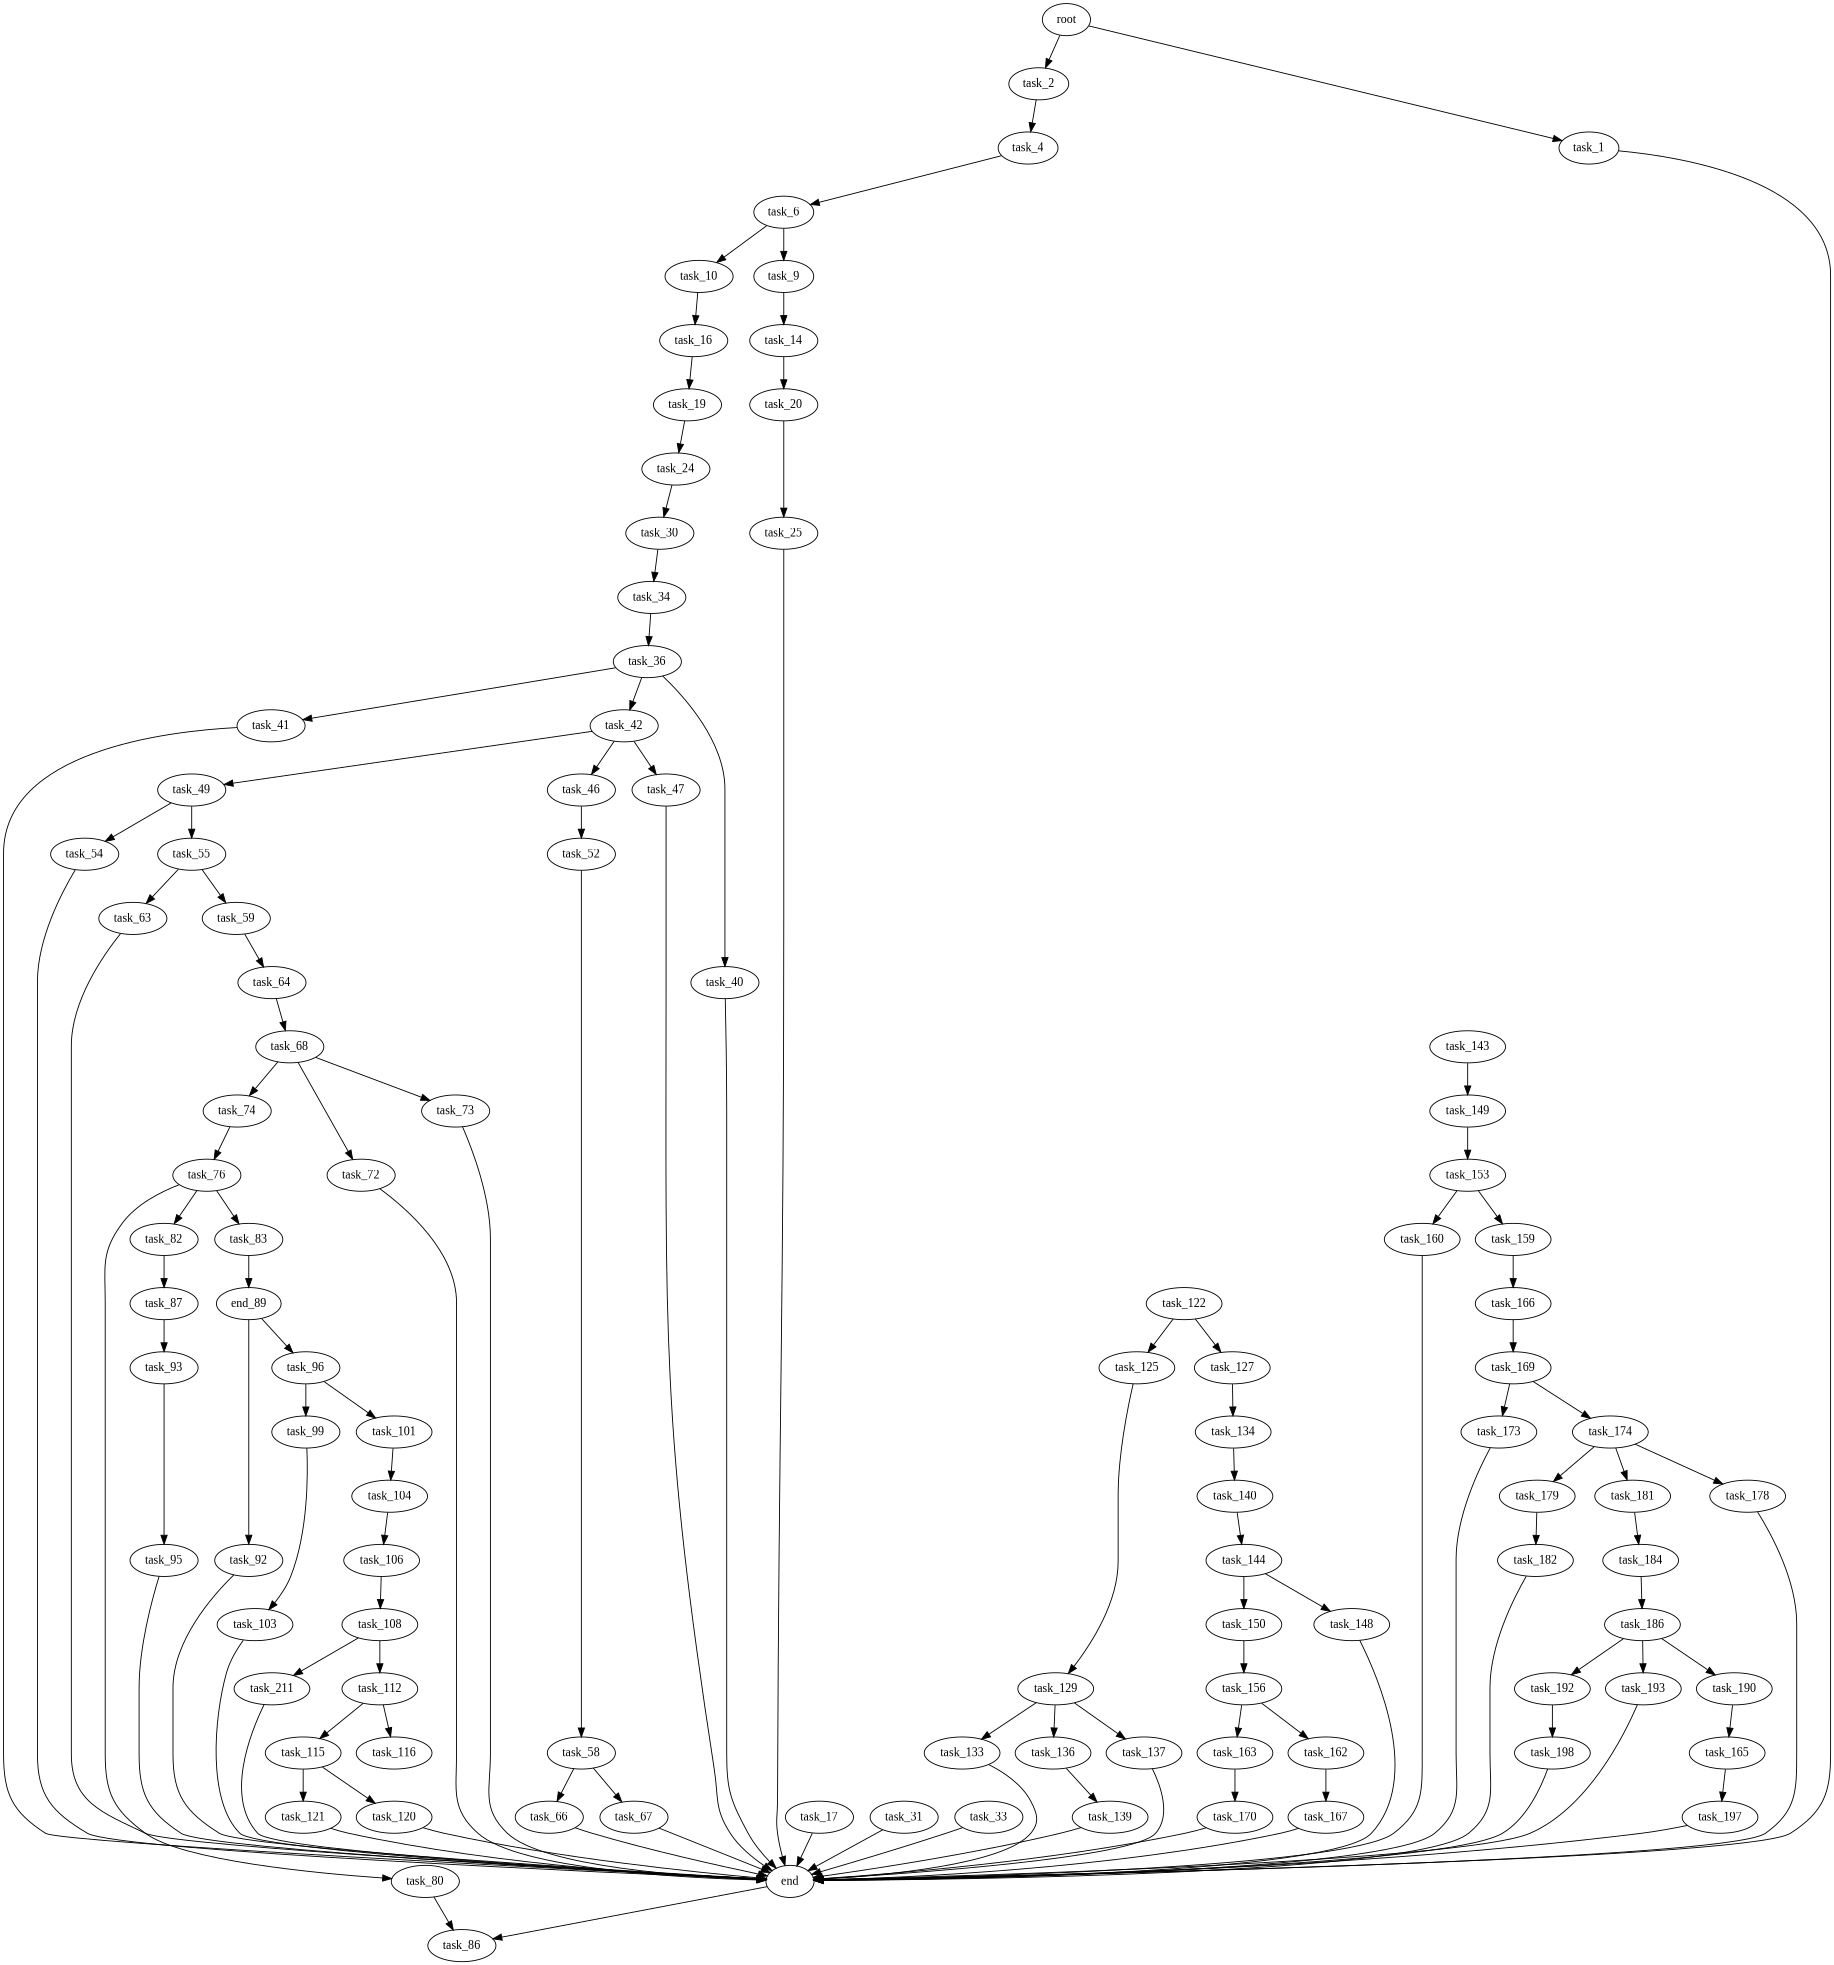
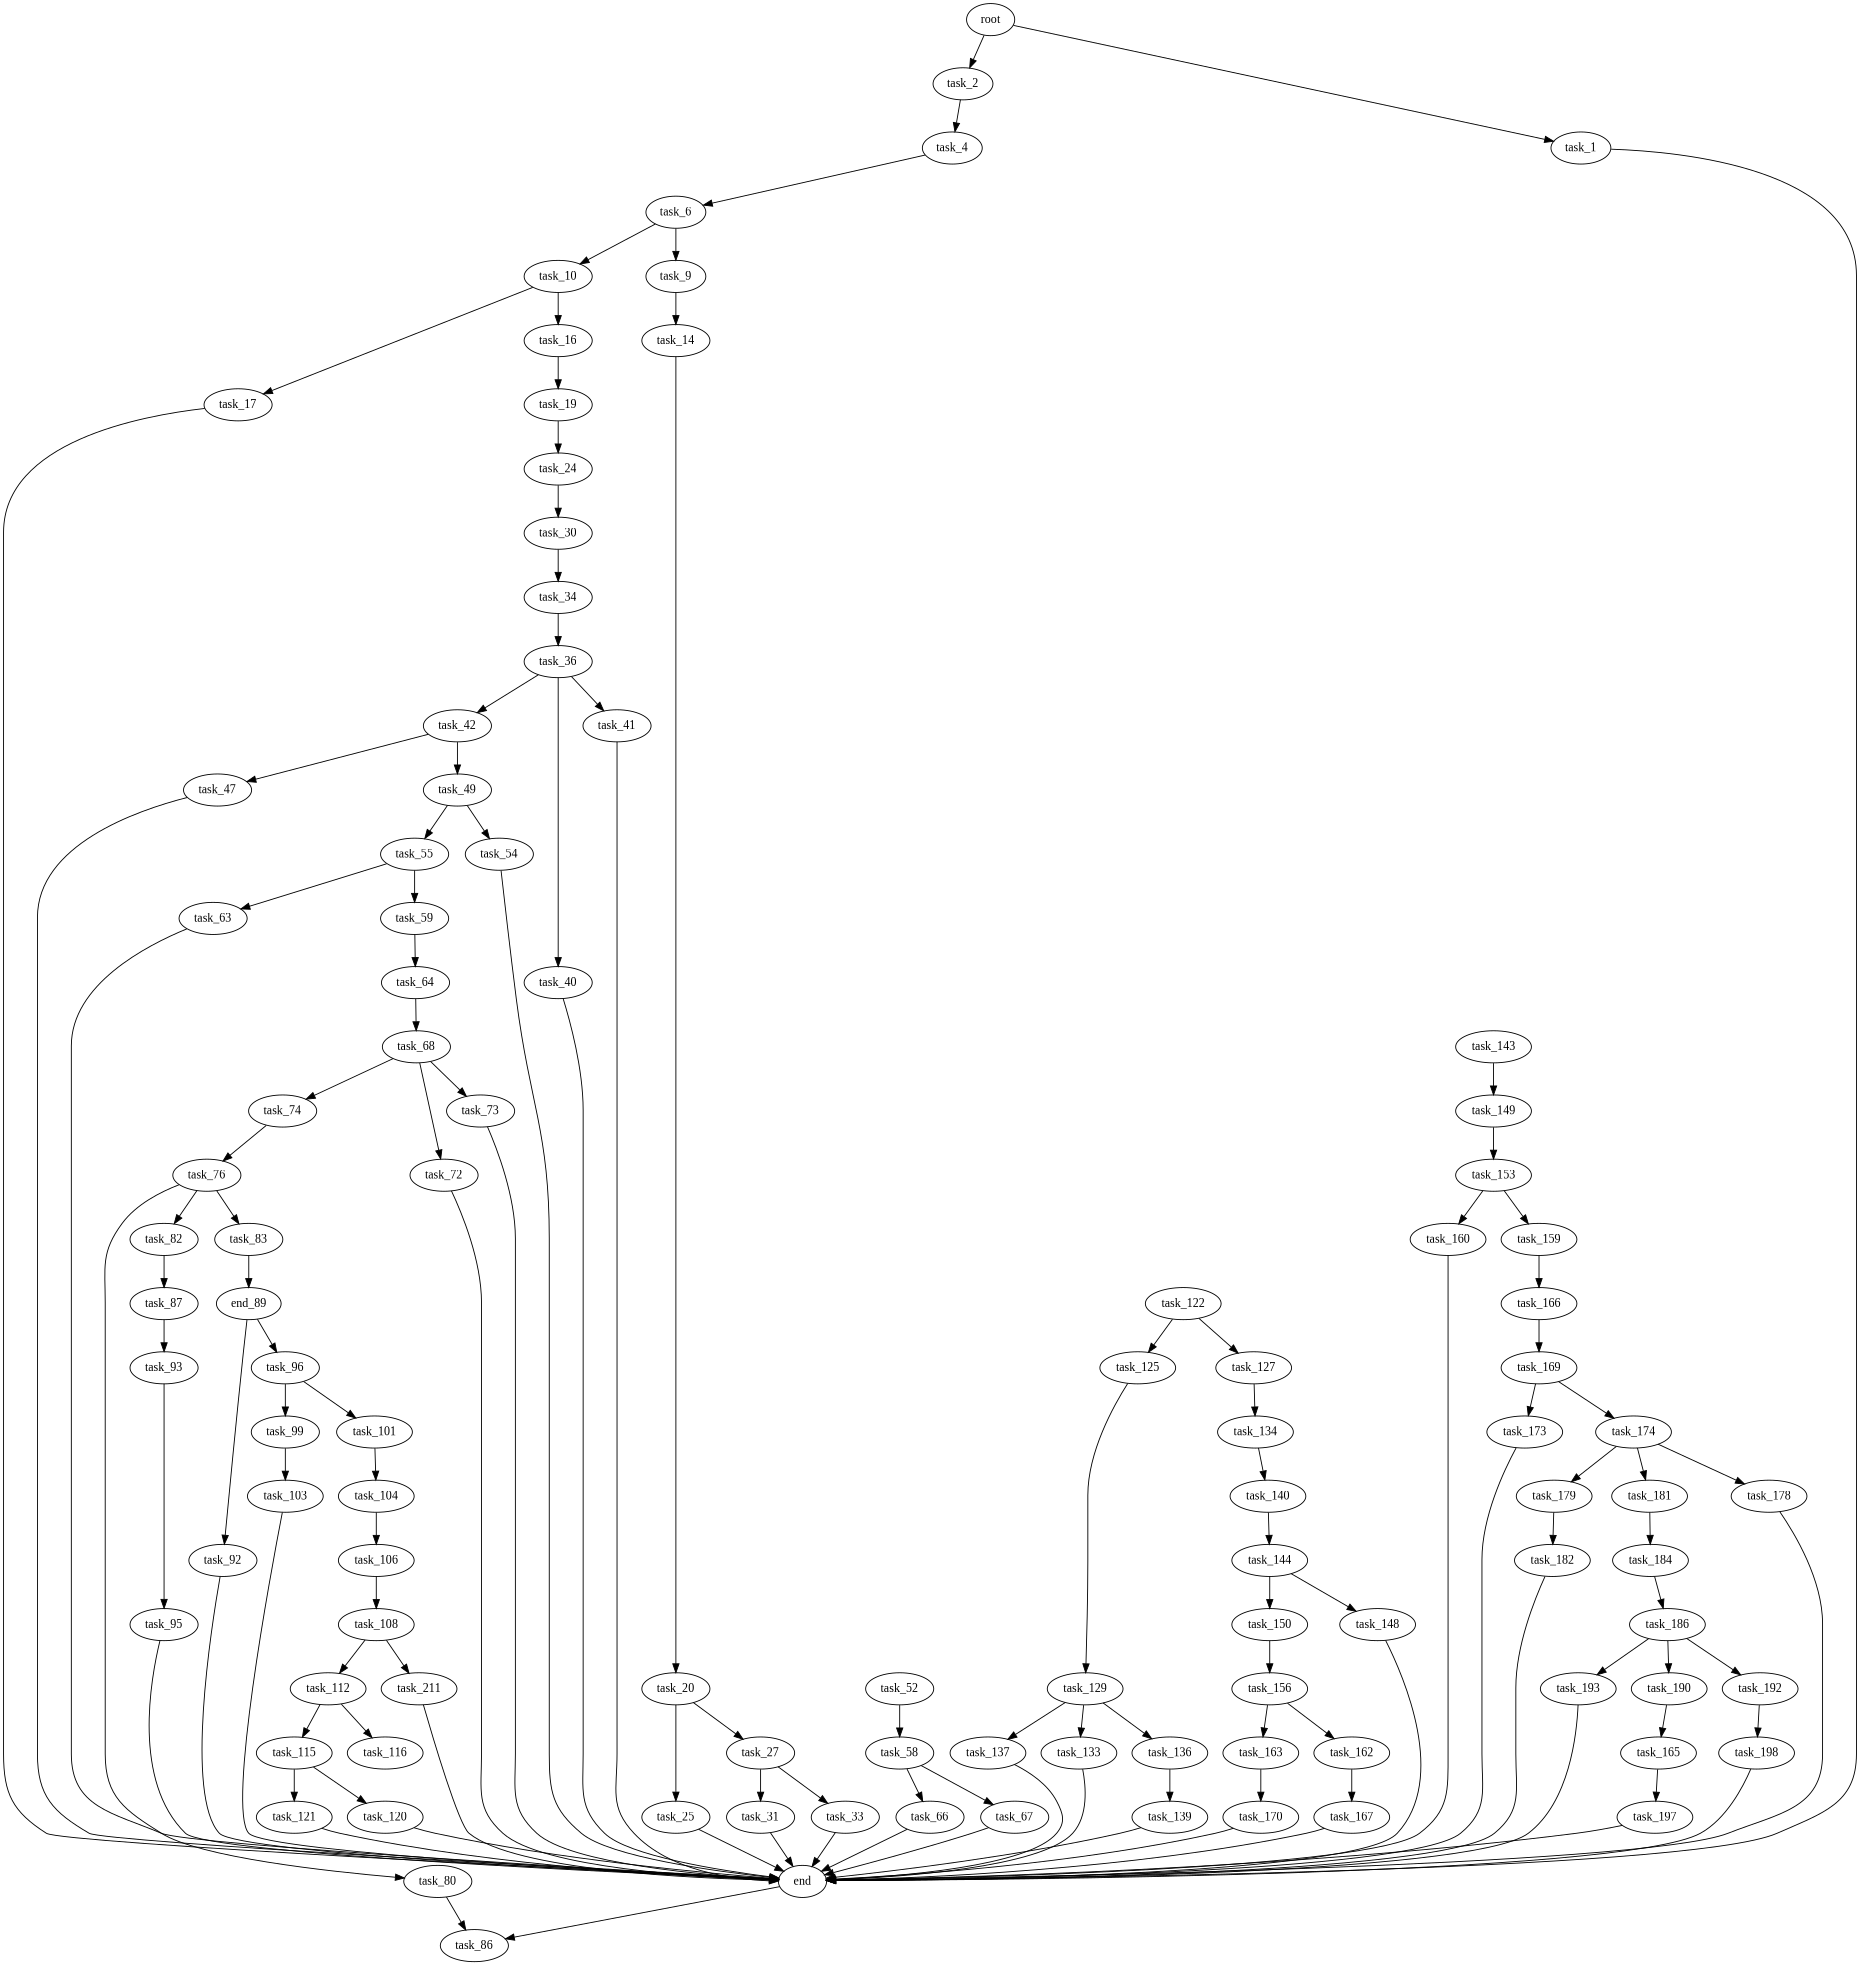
none -> (402, 339)
(581, 790) -> none
none -> (761, 1753)
